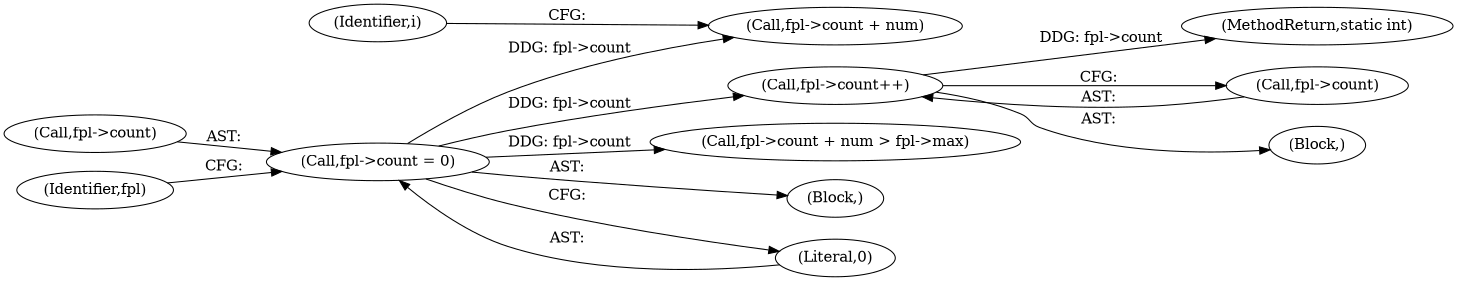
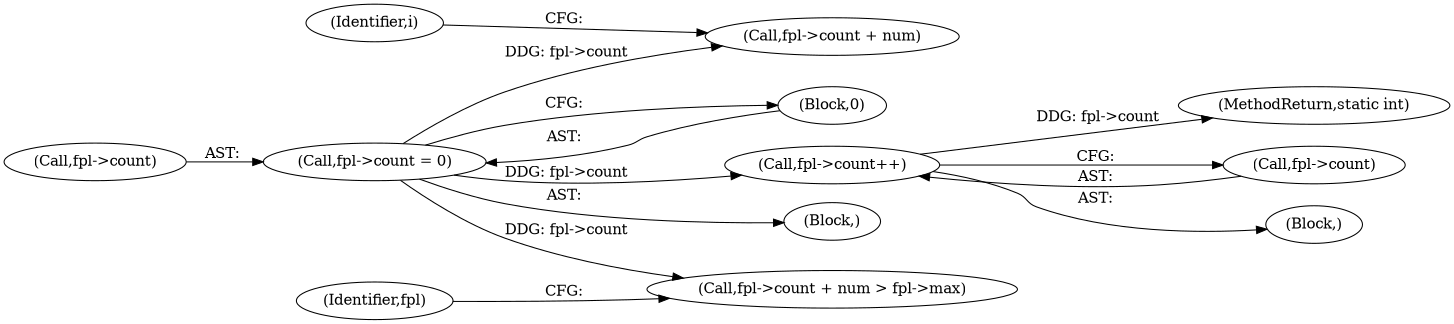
(219, 178) -> (556, 301)
(835, 258) -> (832, 105)
